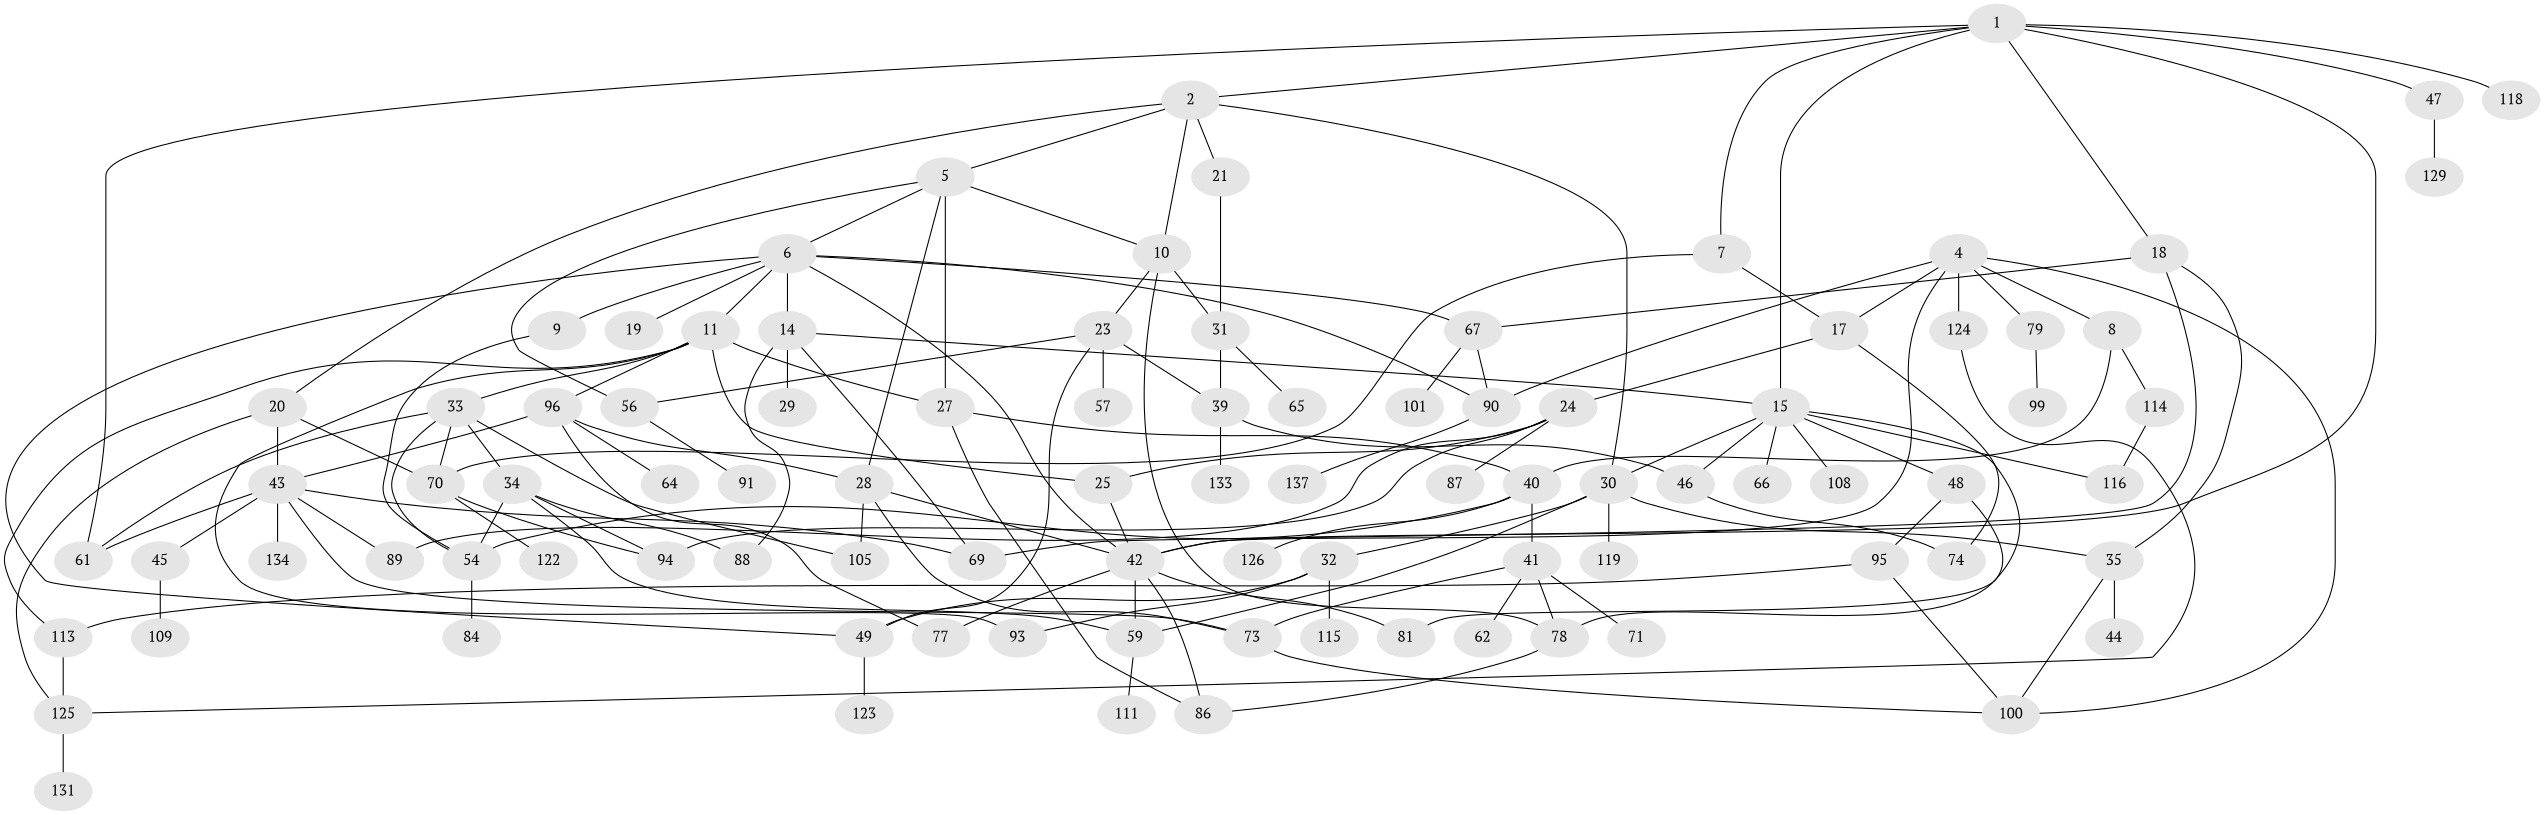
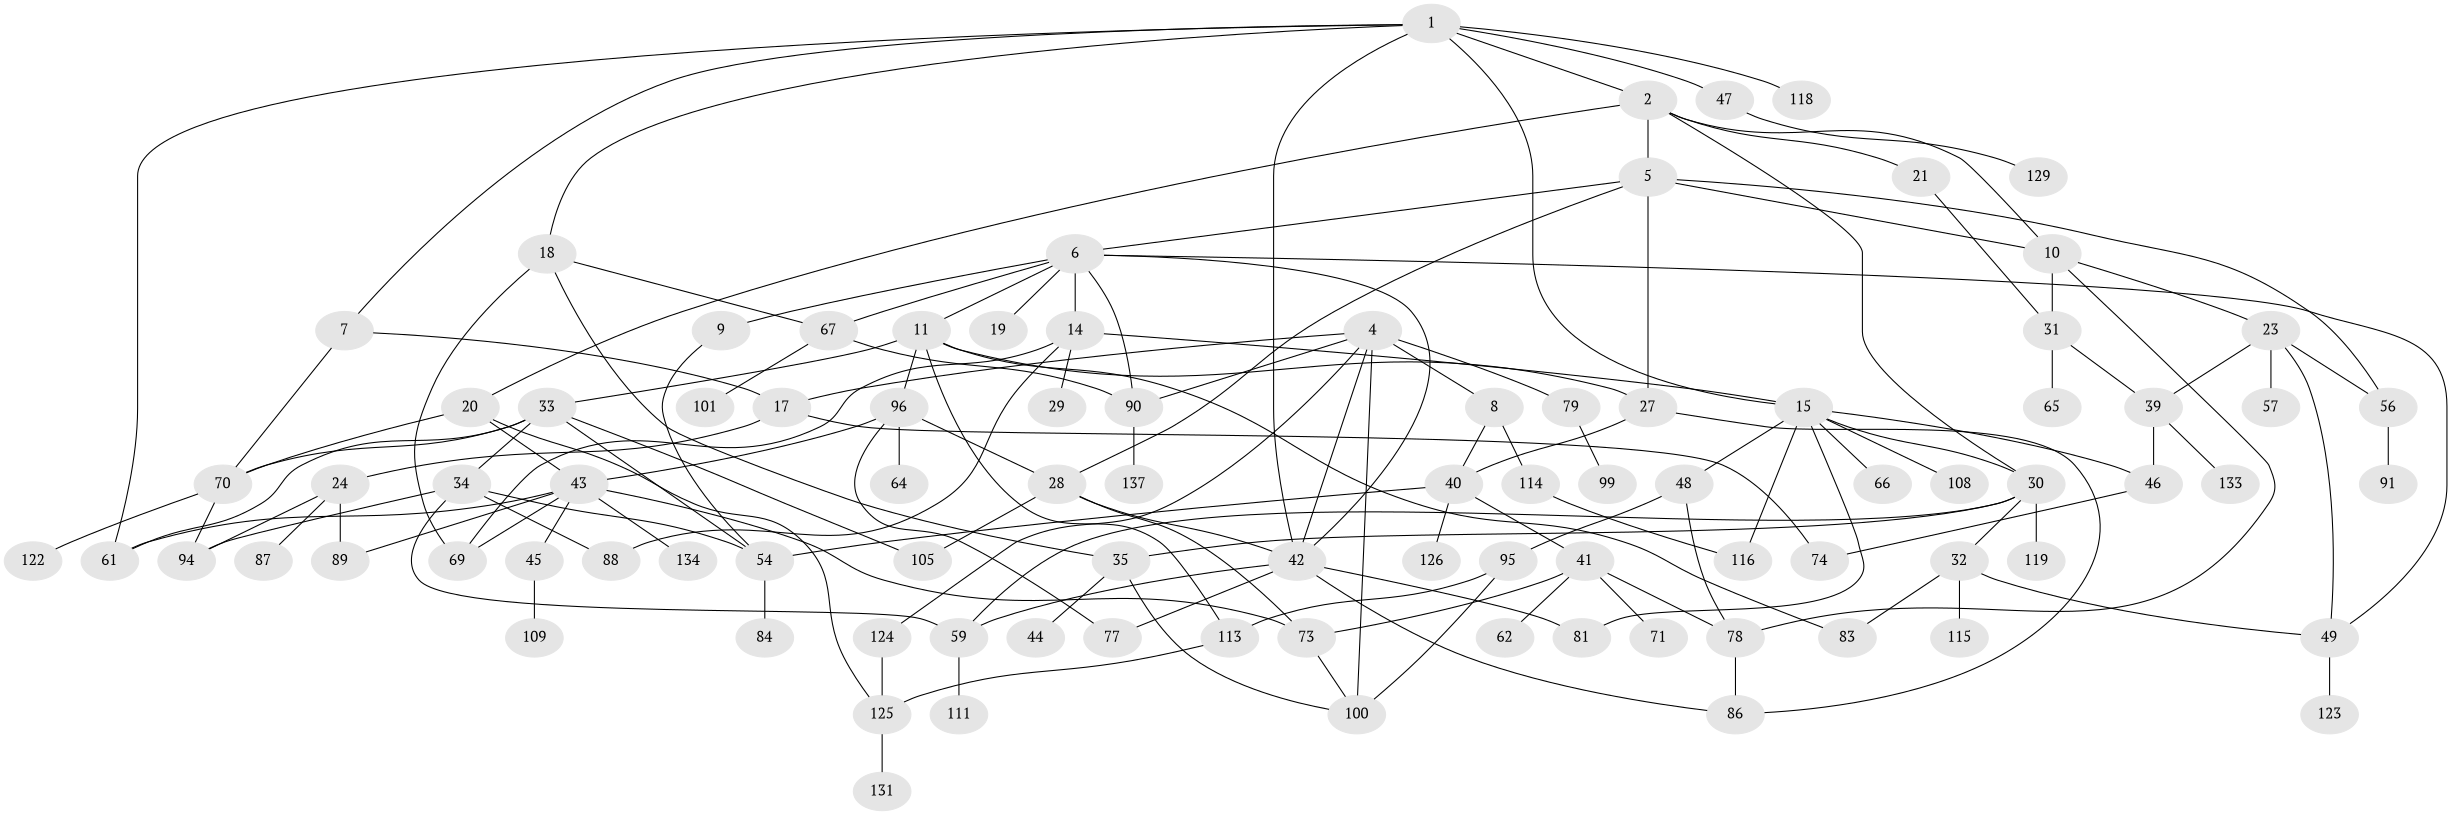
(1103, 484) -> none
(1018, 638) -> (1847, 638)
